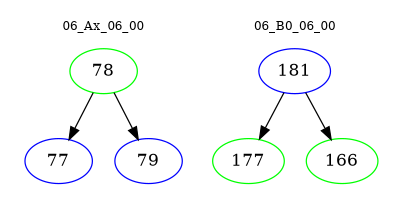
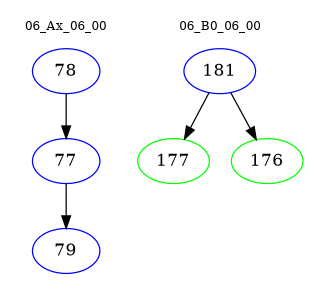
(104, 71) -> (66, 71)
(123, 111) -> (66, 200)
(342, 161) -> (267, 161)
